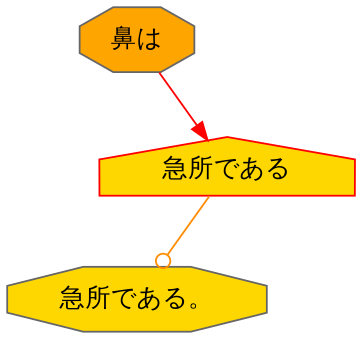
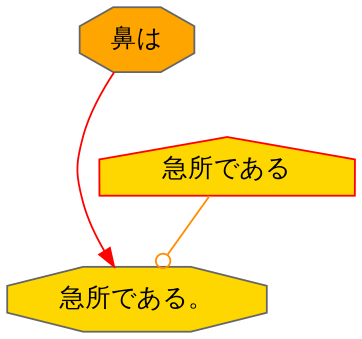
(178, 99) -> (78, 160)
